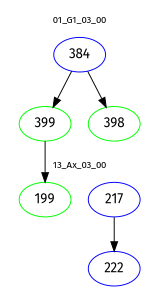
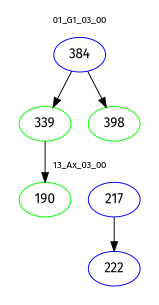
(45, 124) -> (45, 124)
(45, 200) -> (45, 200)
